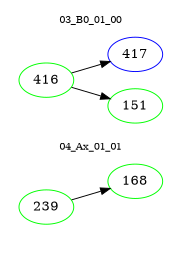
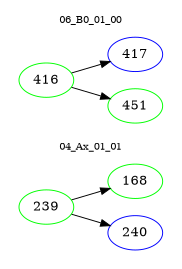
(91, 21) -> (91, 21)
(135, 106) -> (135, 106)
none -> (135, 233)
